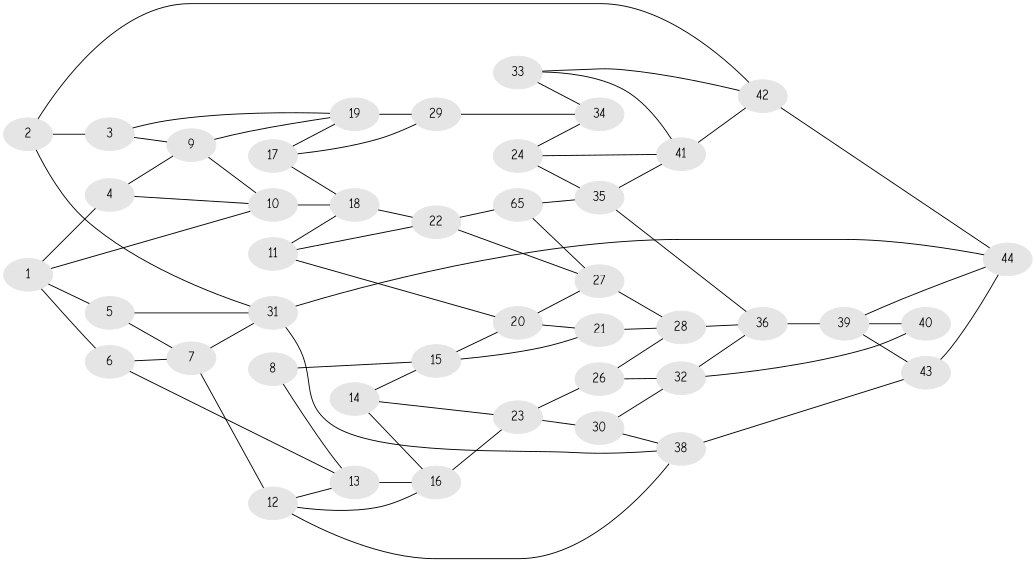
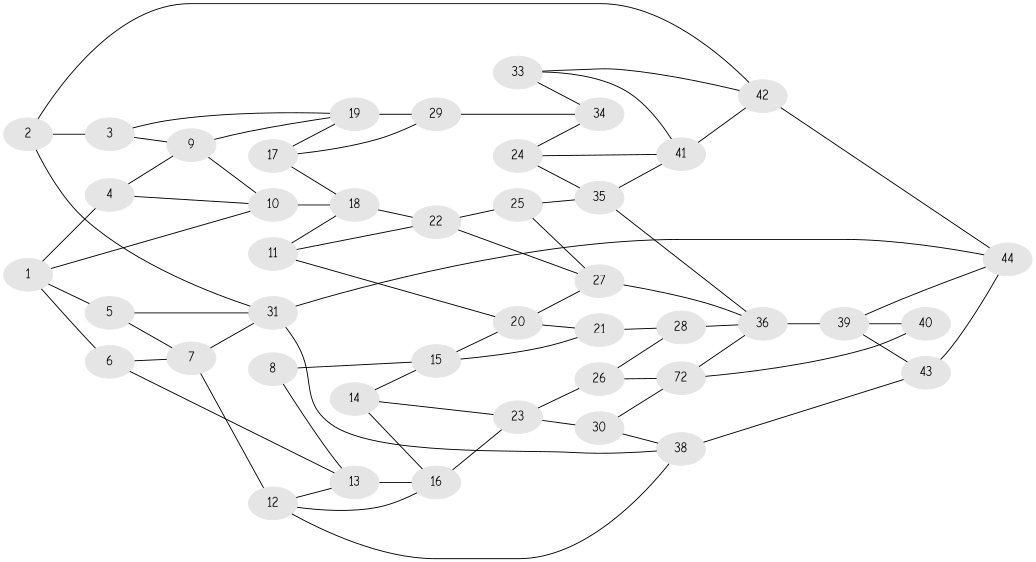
(518, 205) -> (518, 205)
(640, 304) -> (683, 297)
(681, 378) -> (681, 378)
